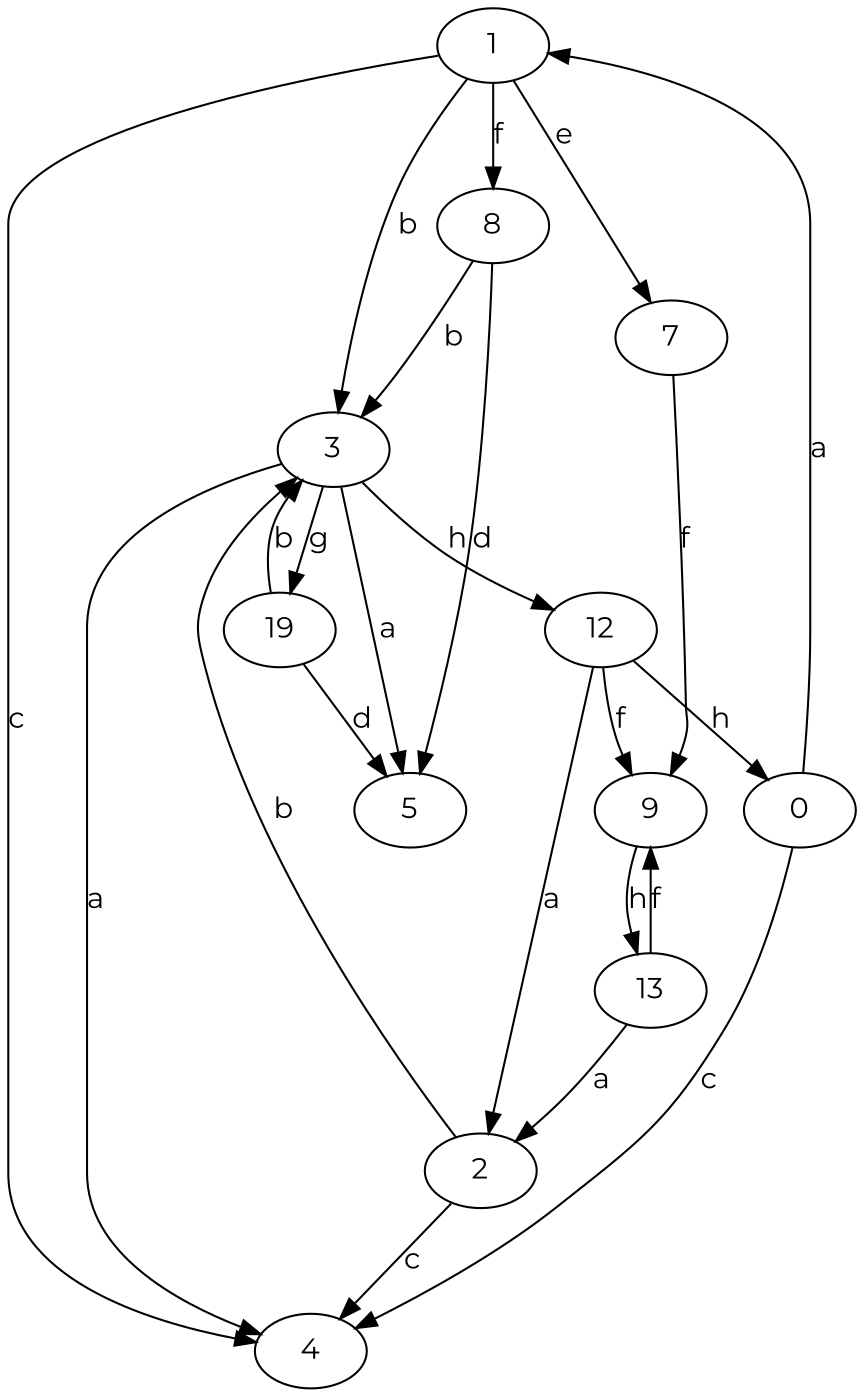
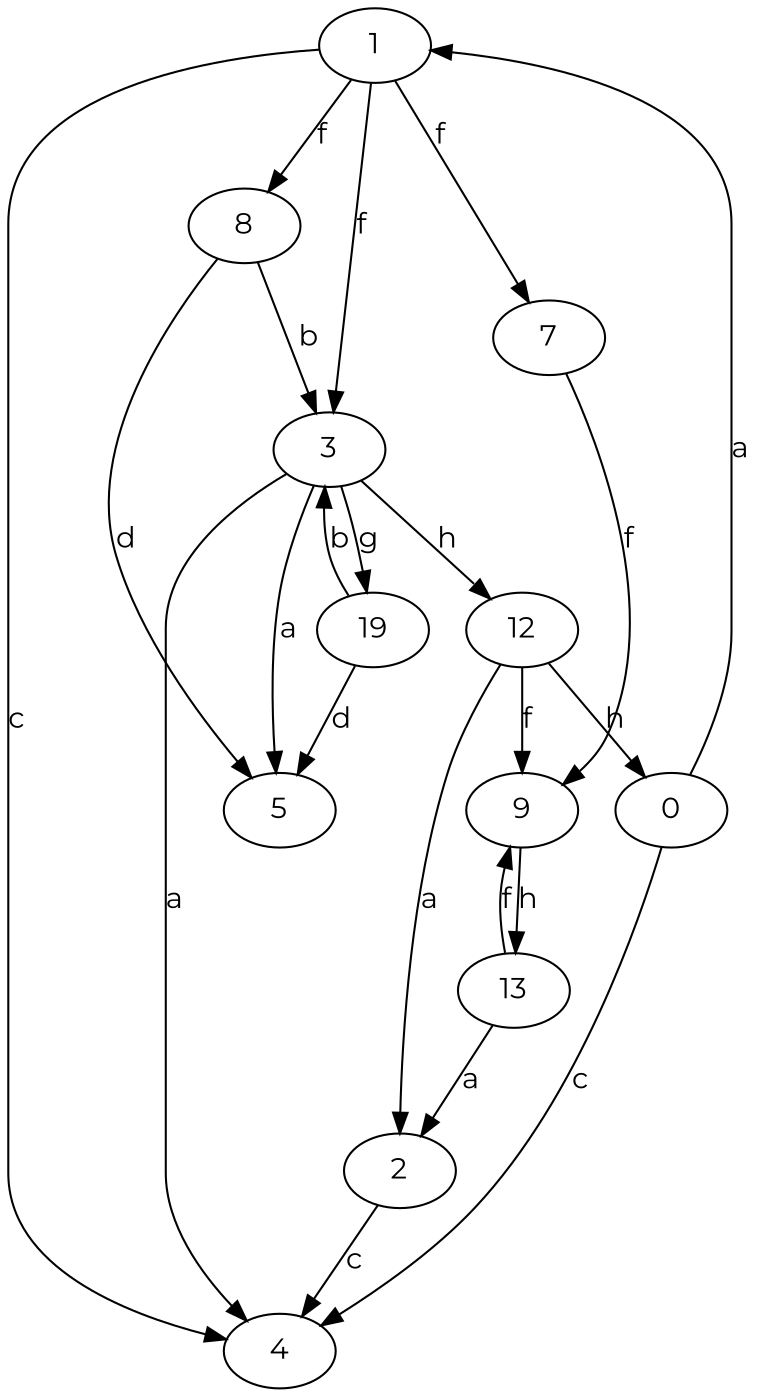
(565, 136) -> (440, 136)
(408, 226) -> (362, 226)
(263, 823) -> none
